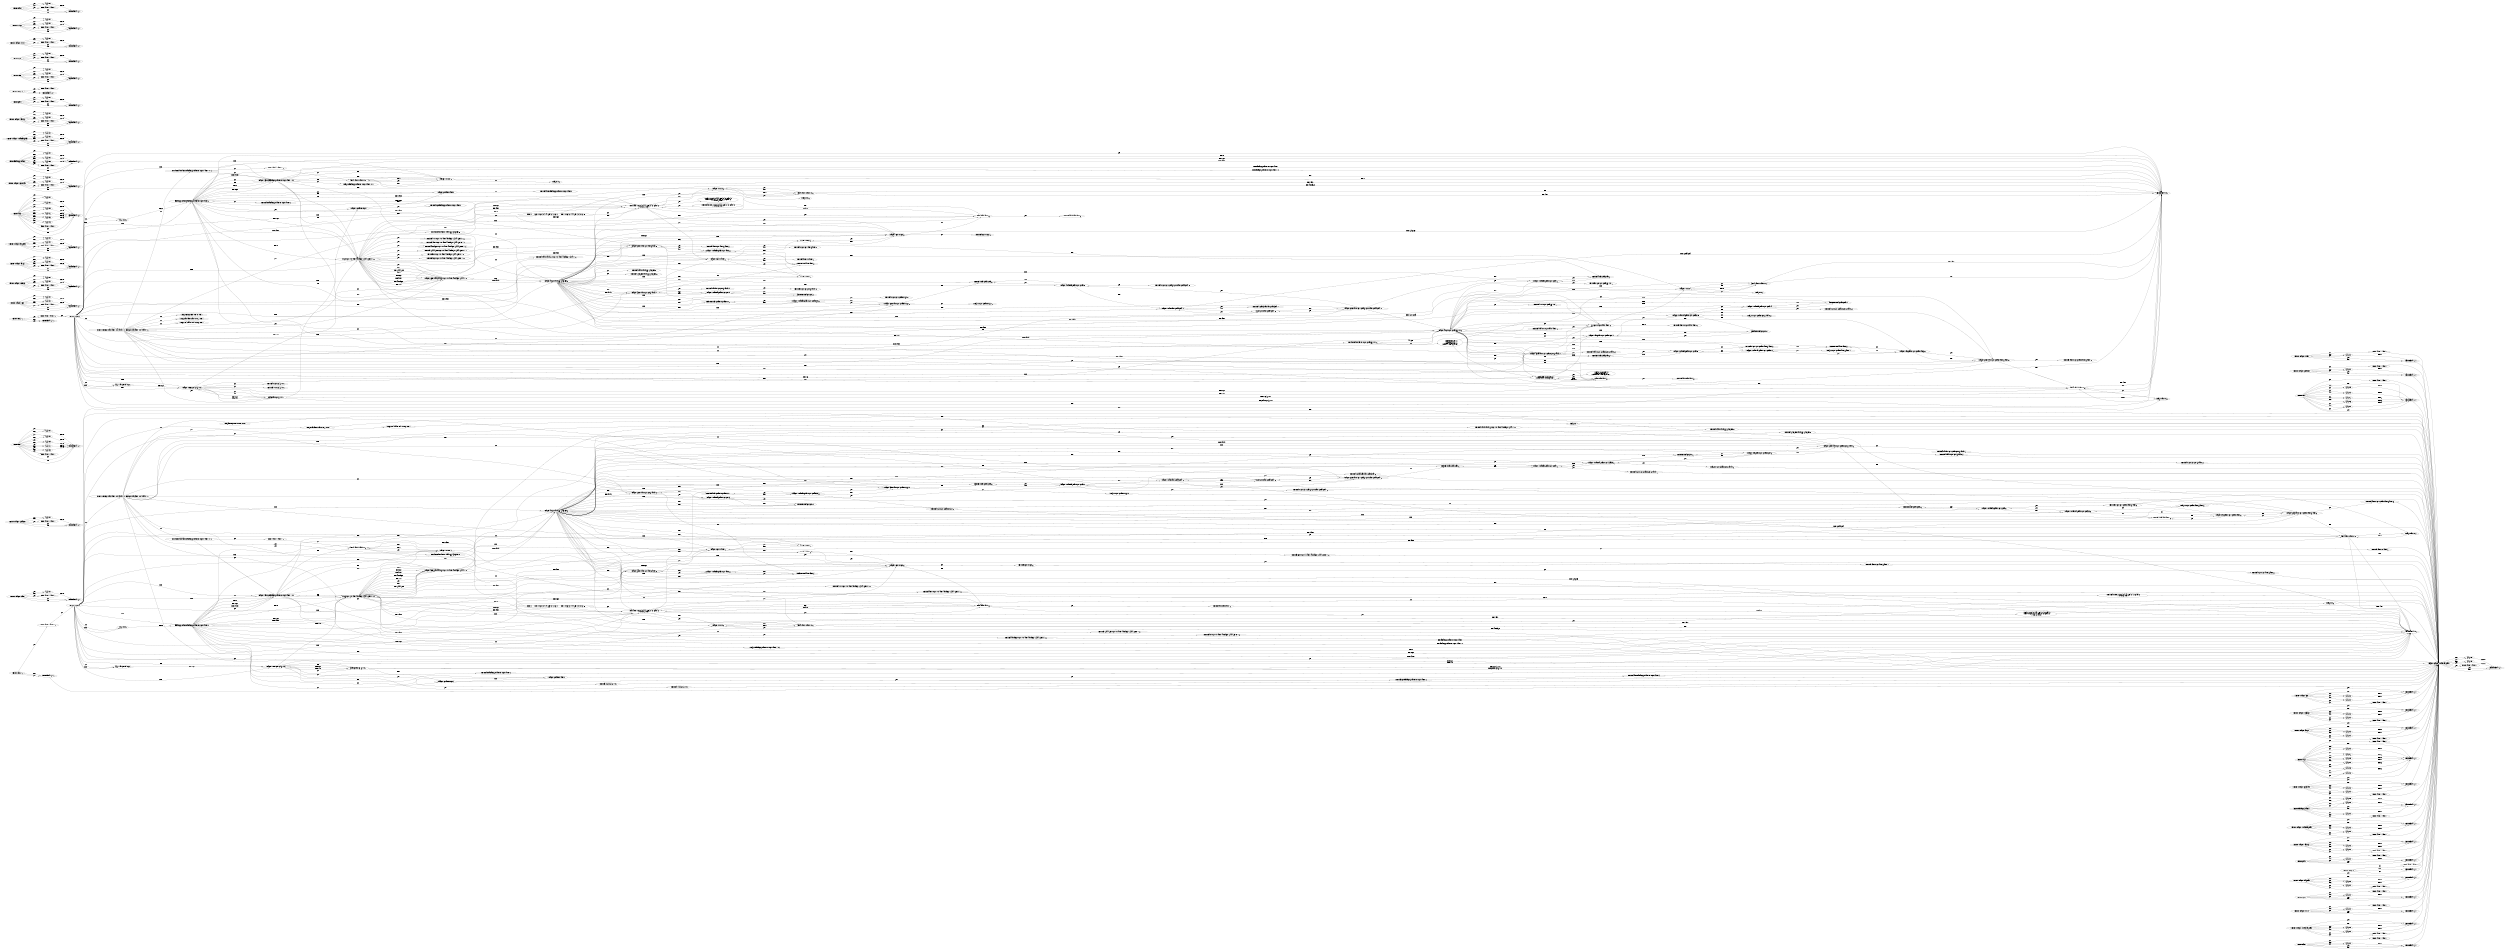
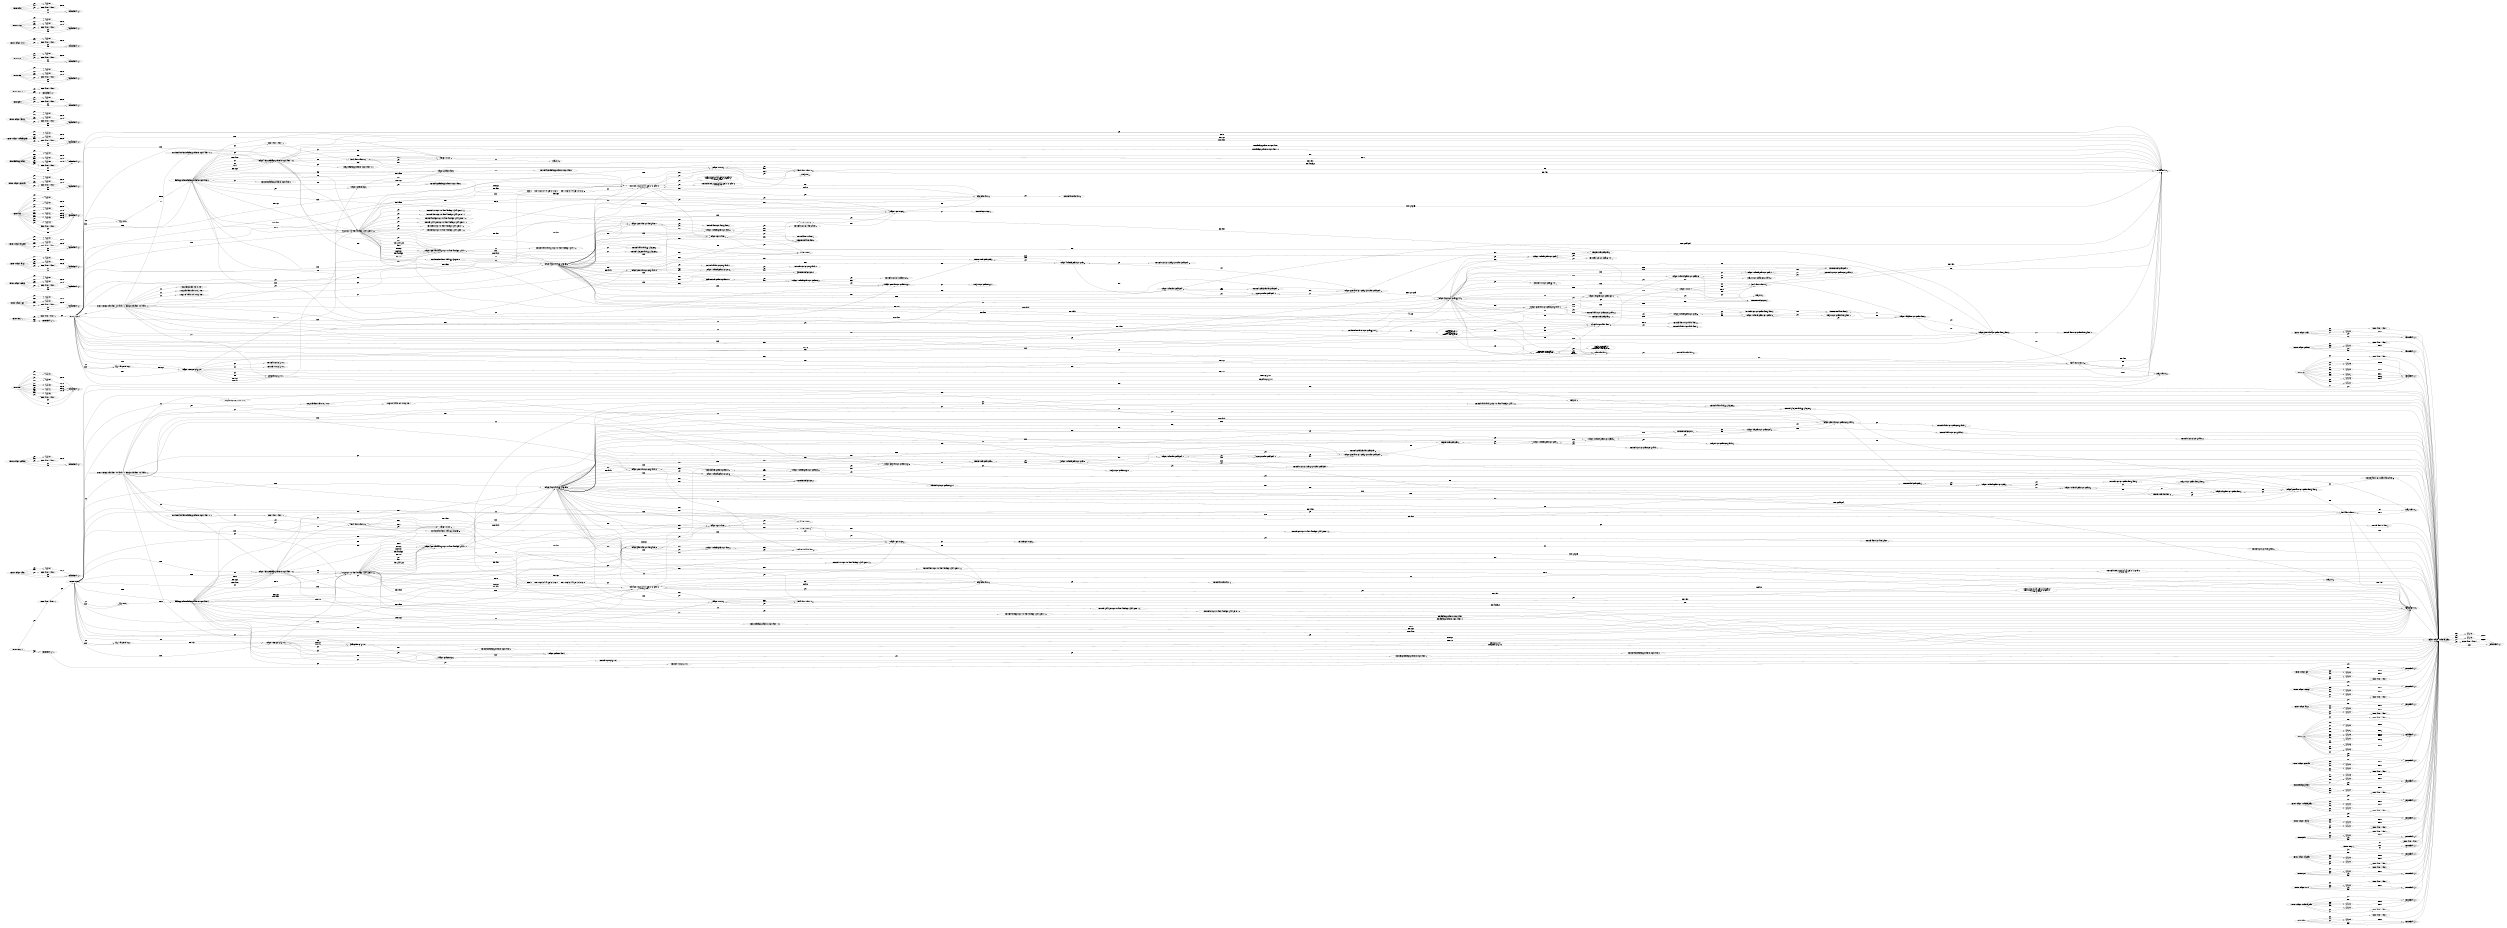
(1545, 324) -> (1545, 315)
(1576, 328) -> (1641, 326)
